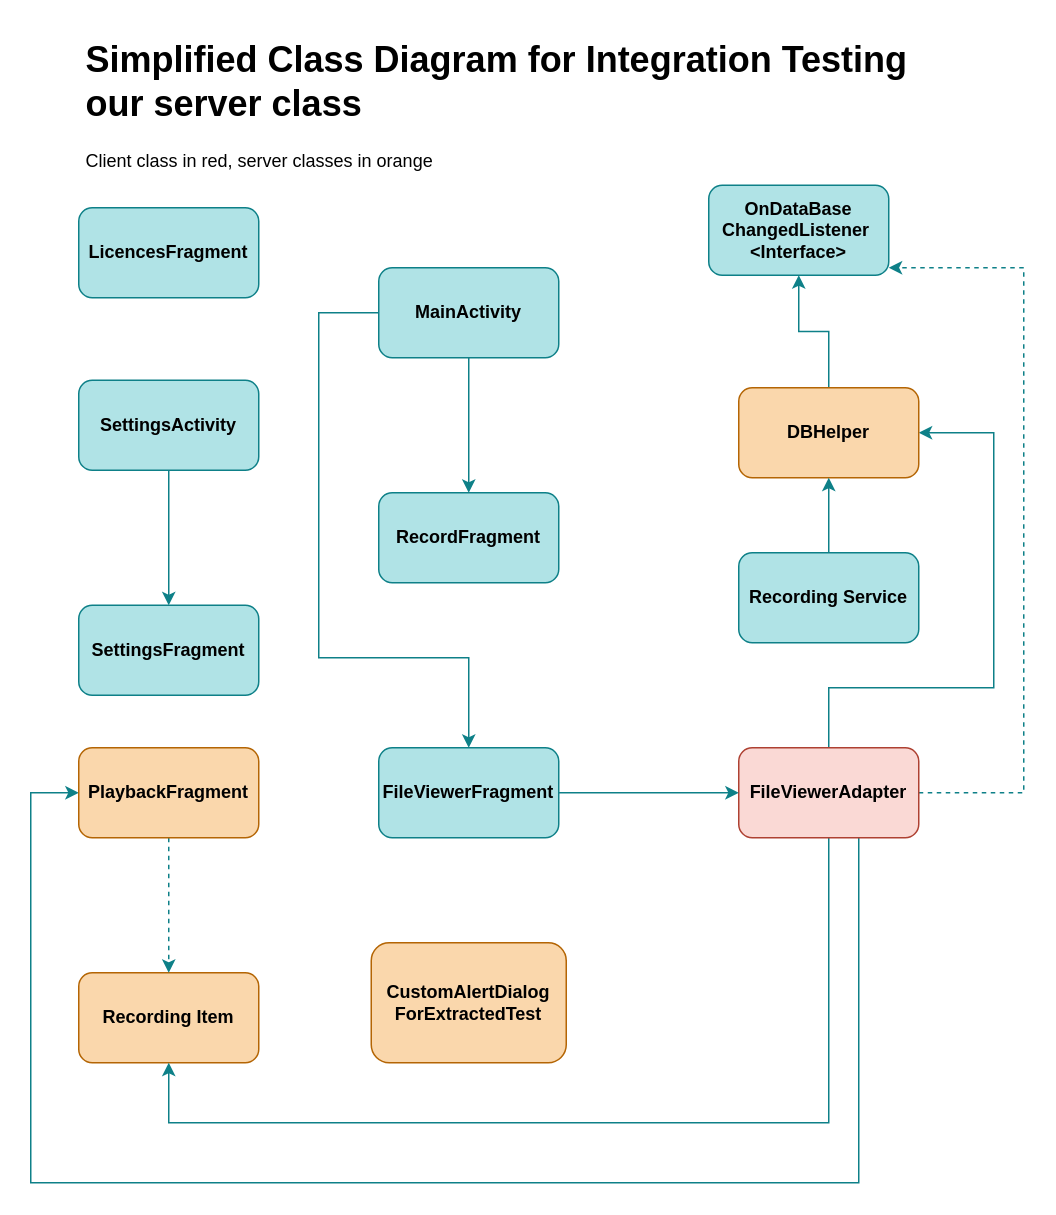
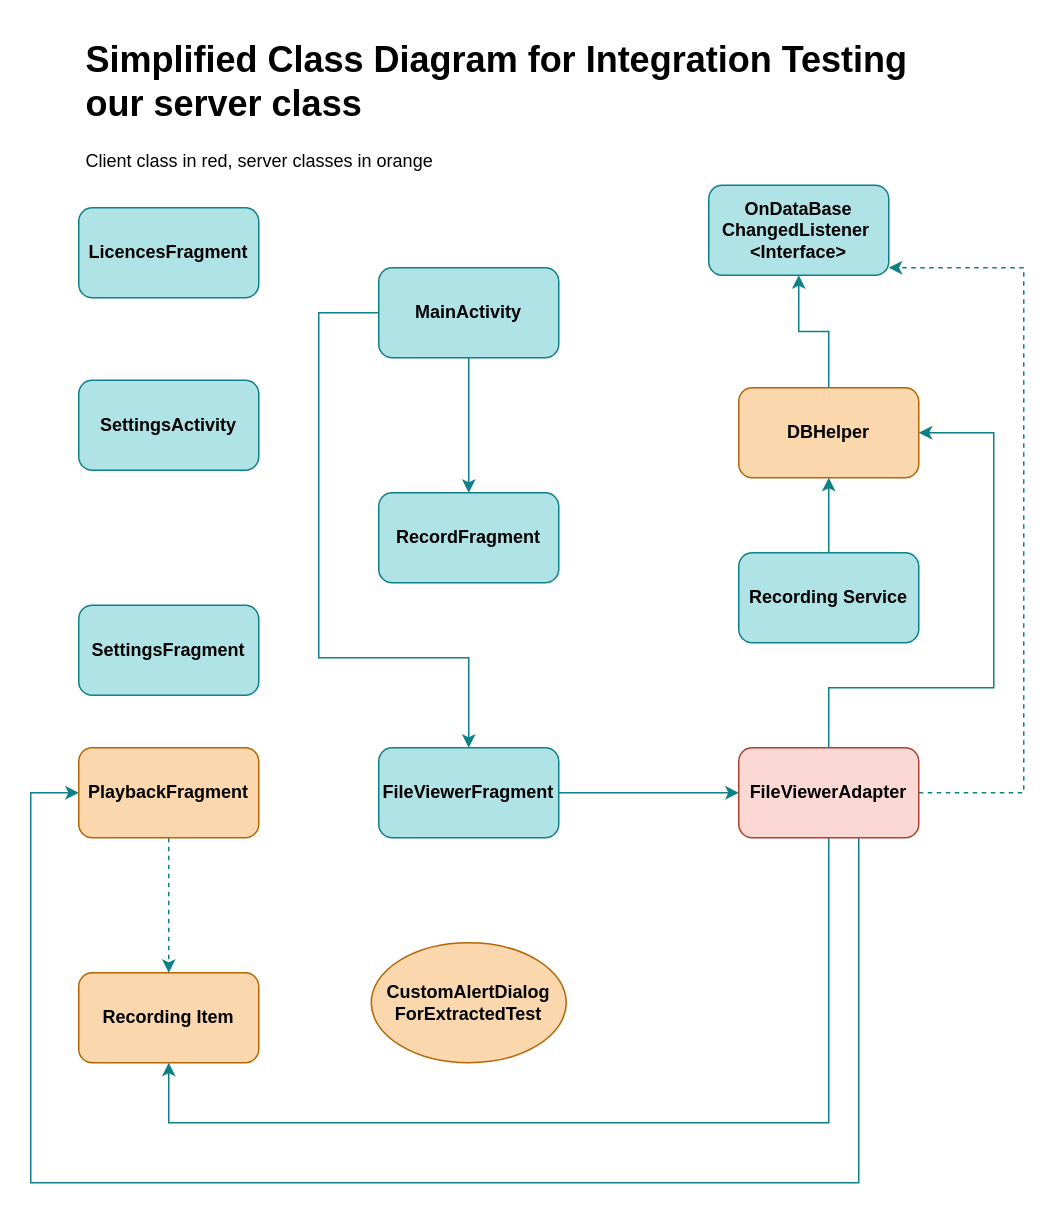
(169, 532) -> none
(469, 1003) -> (469, 1003)
